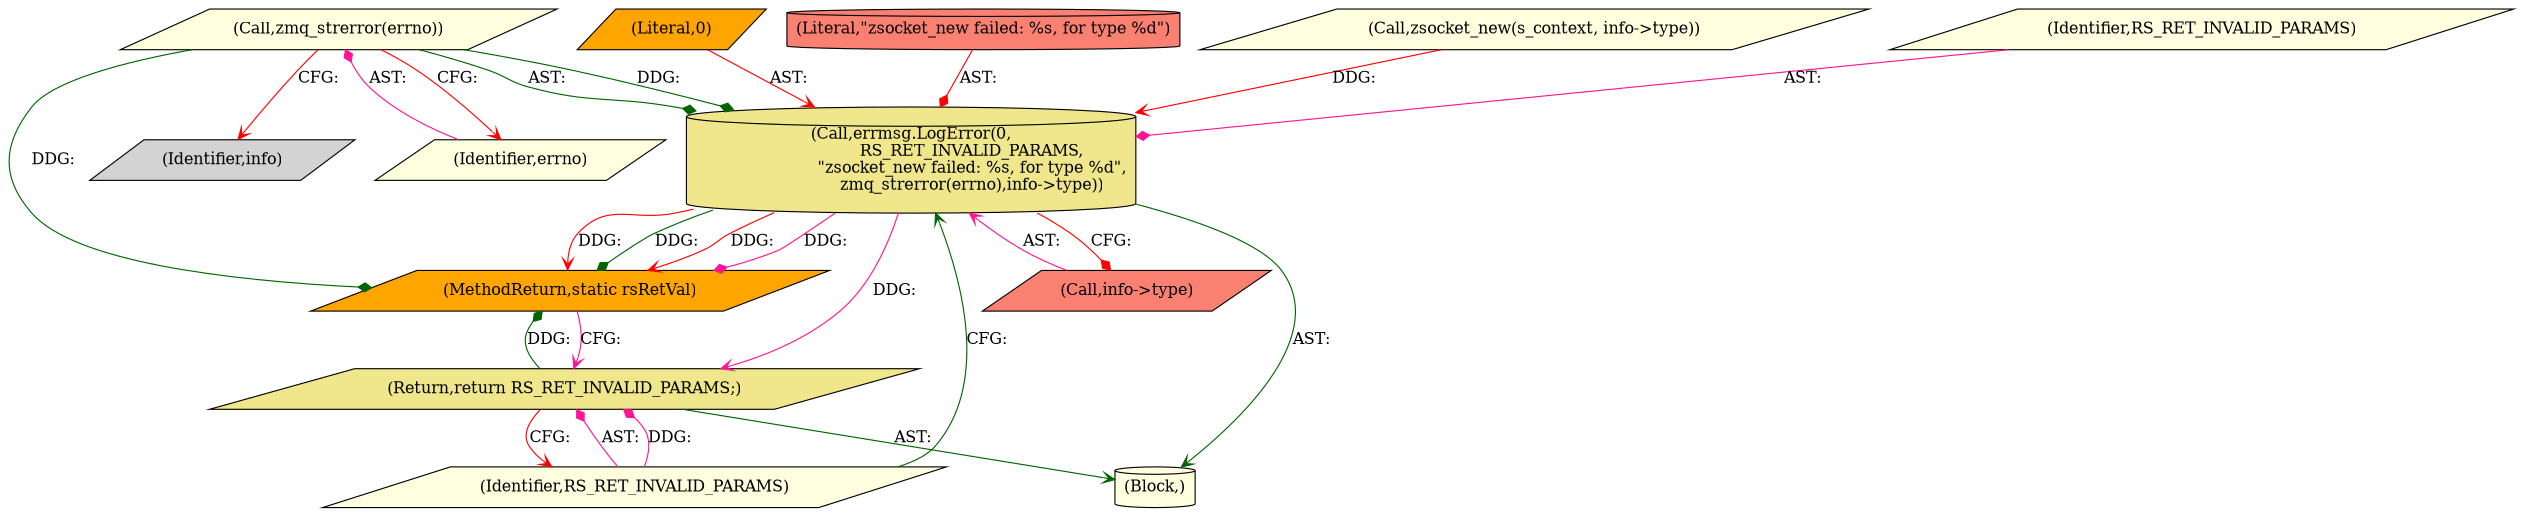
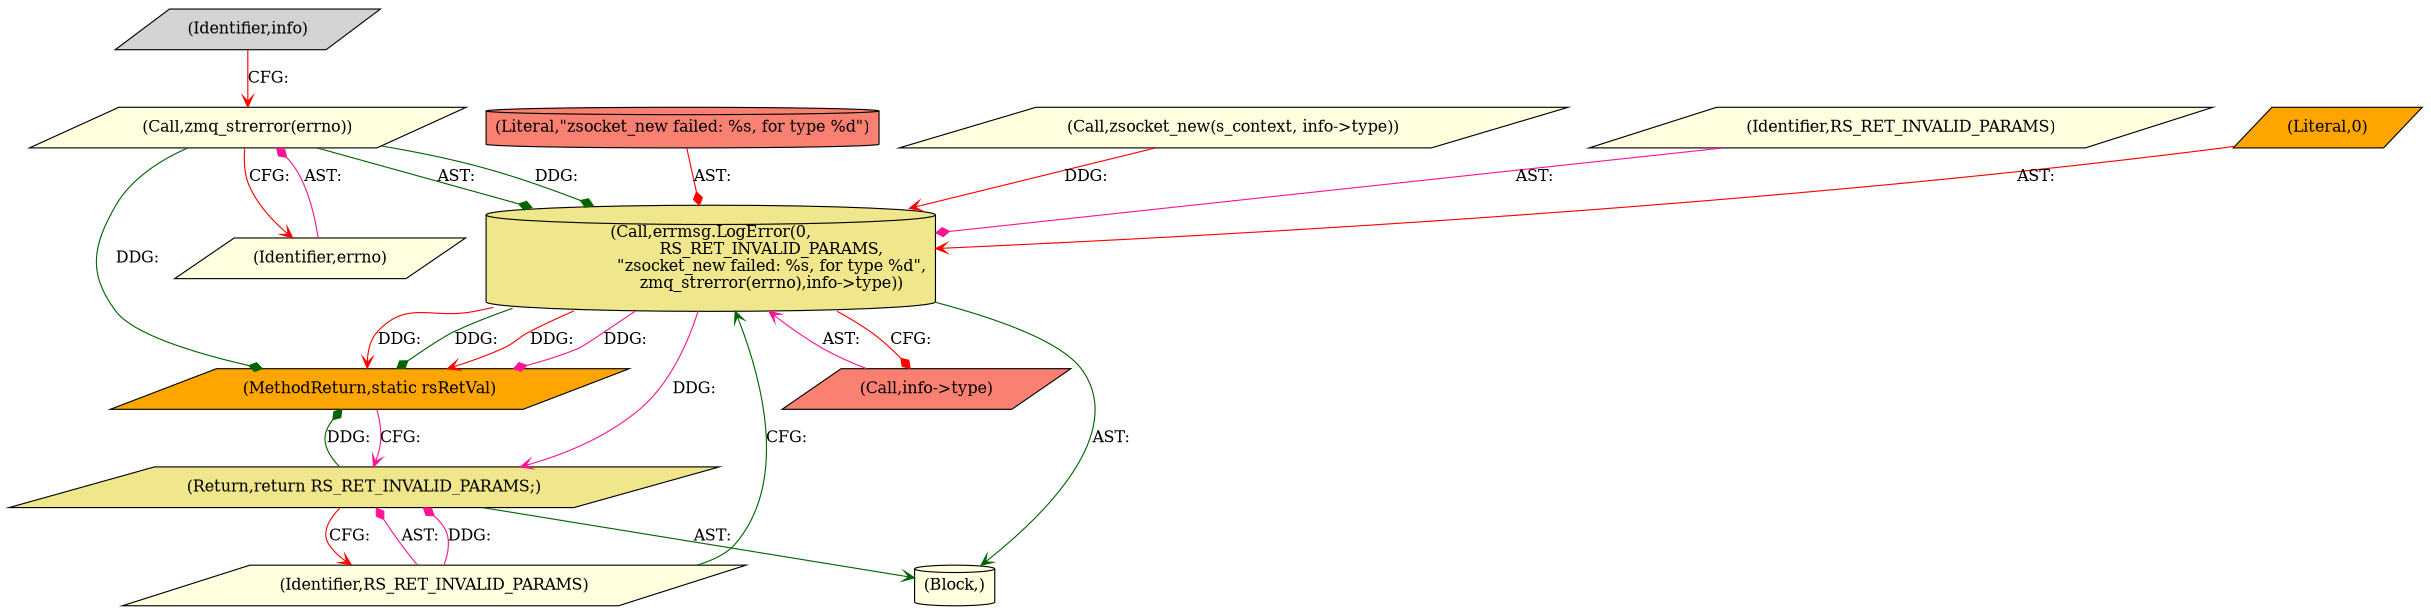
(281, 89) -> (248, 73)
